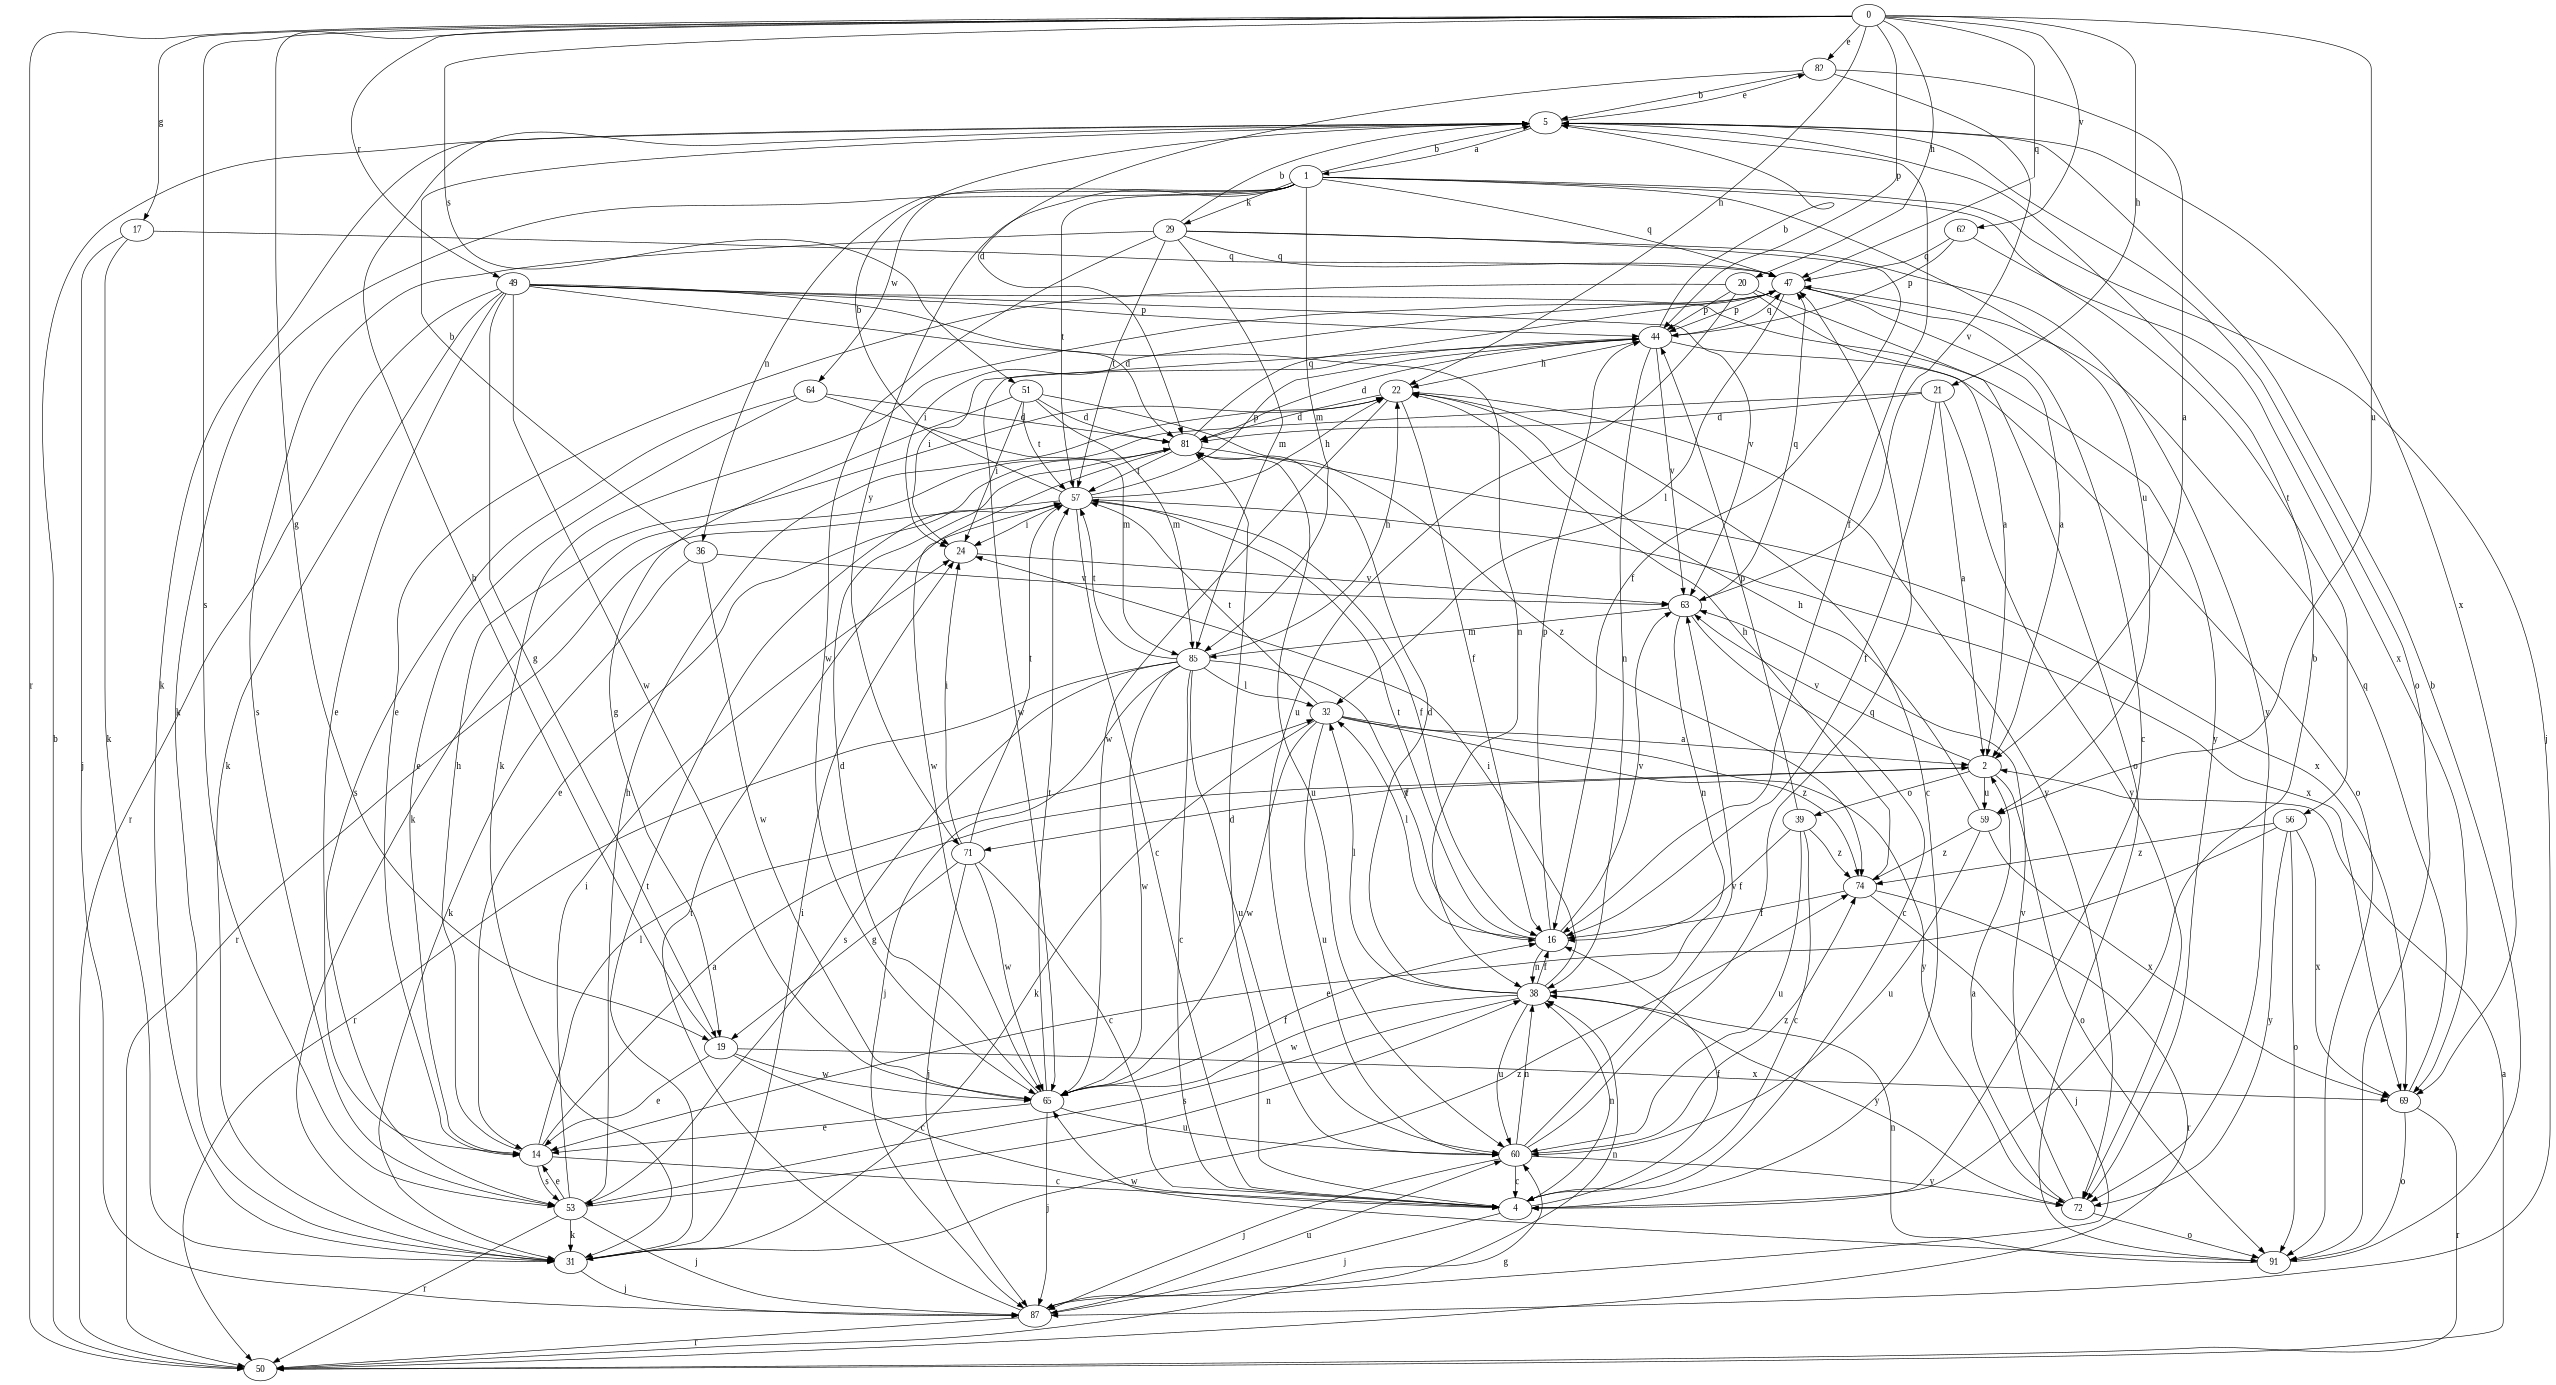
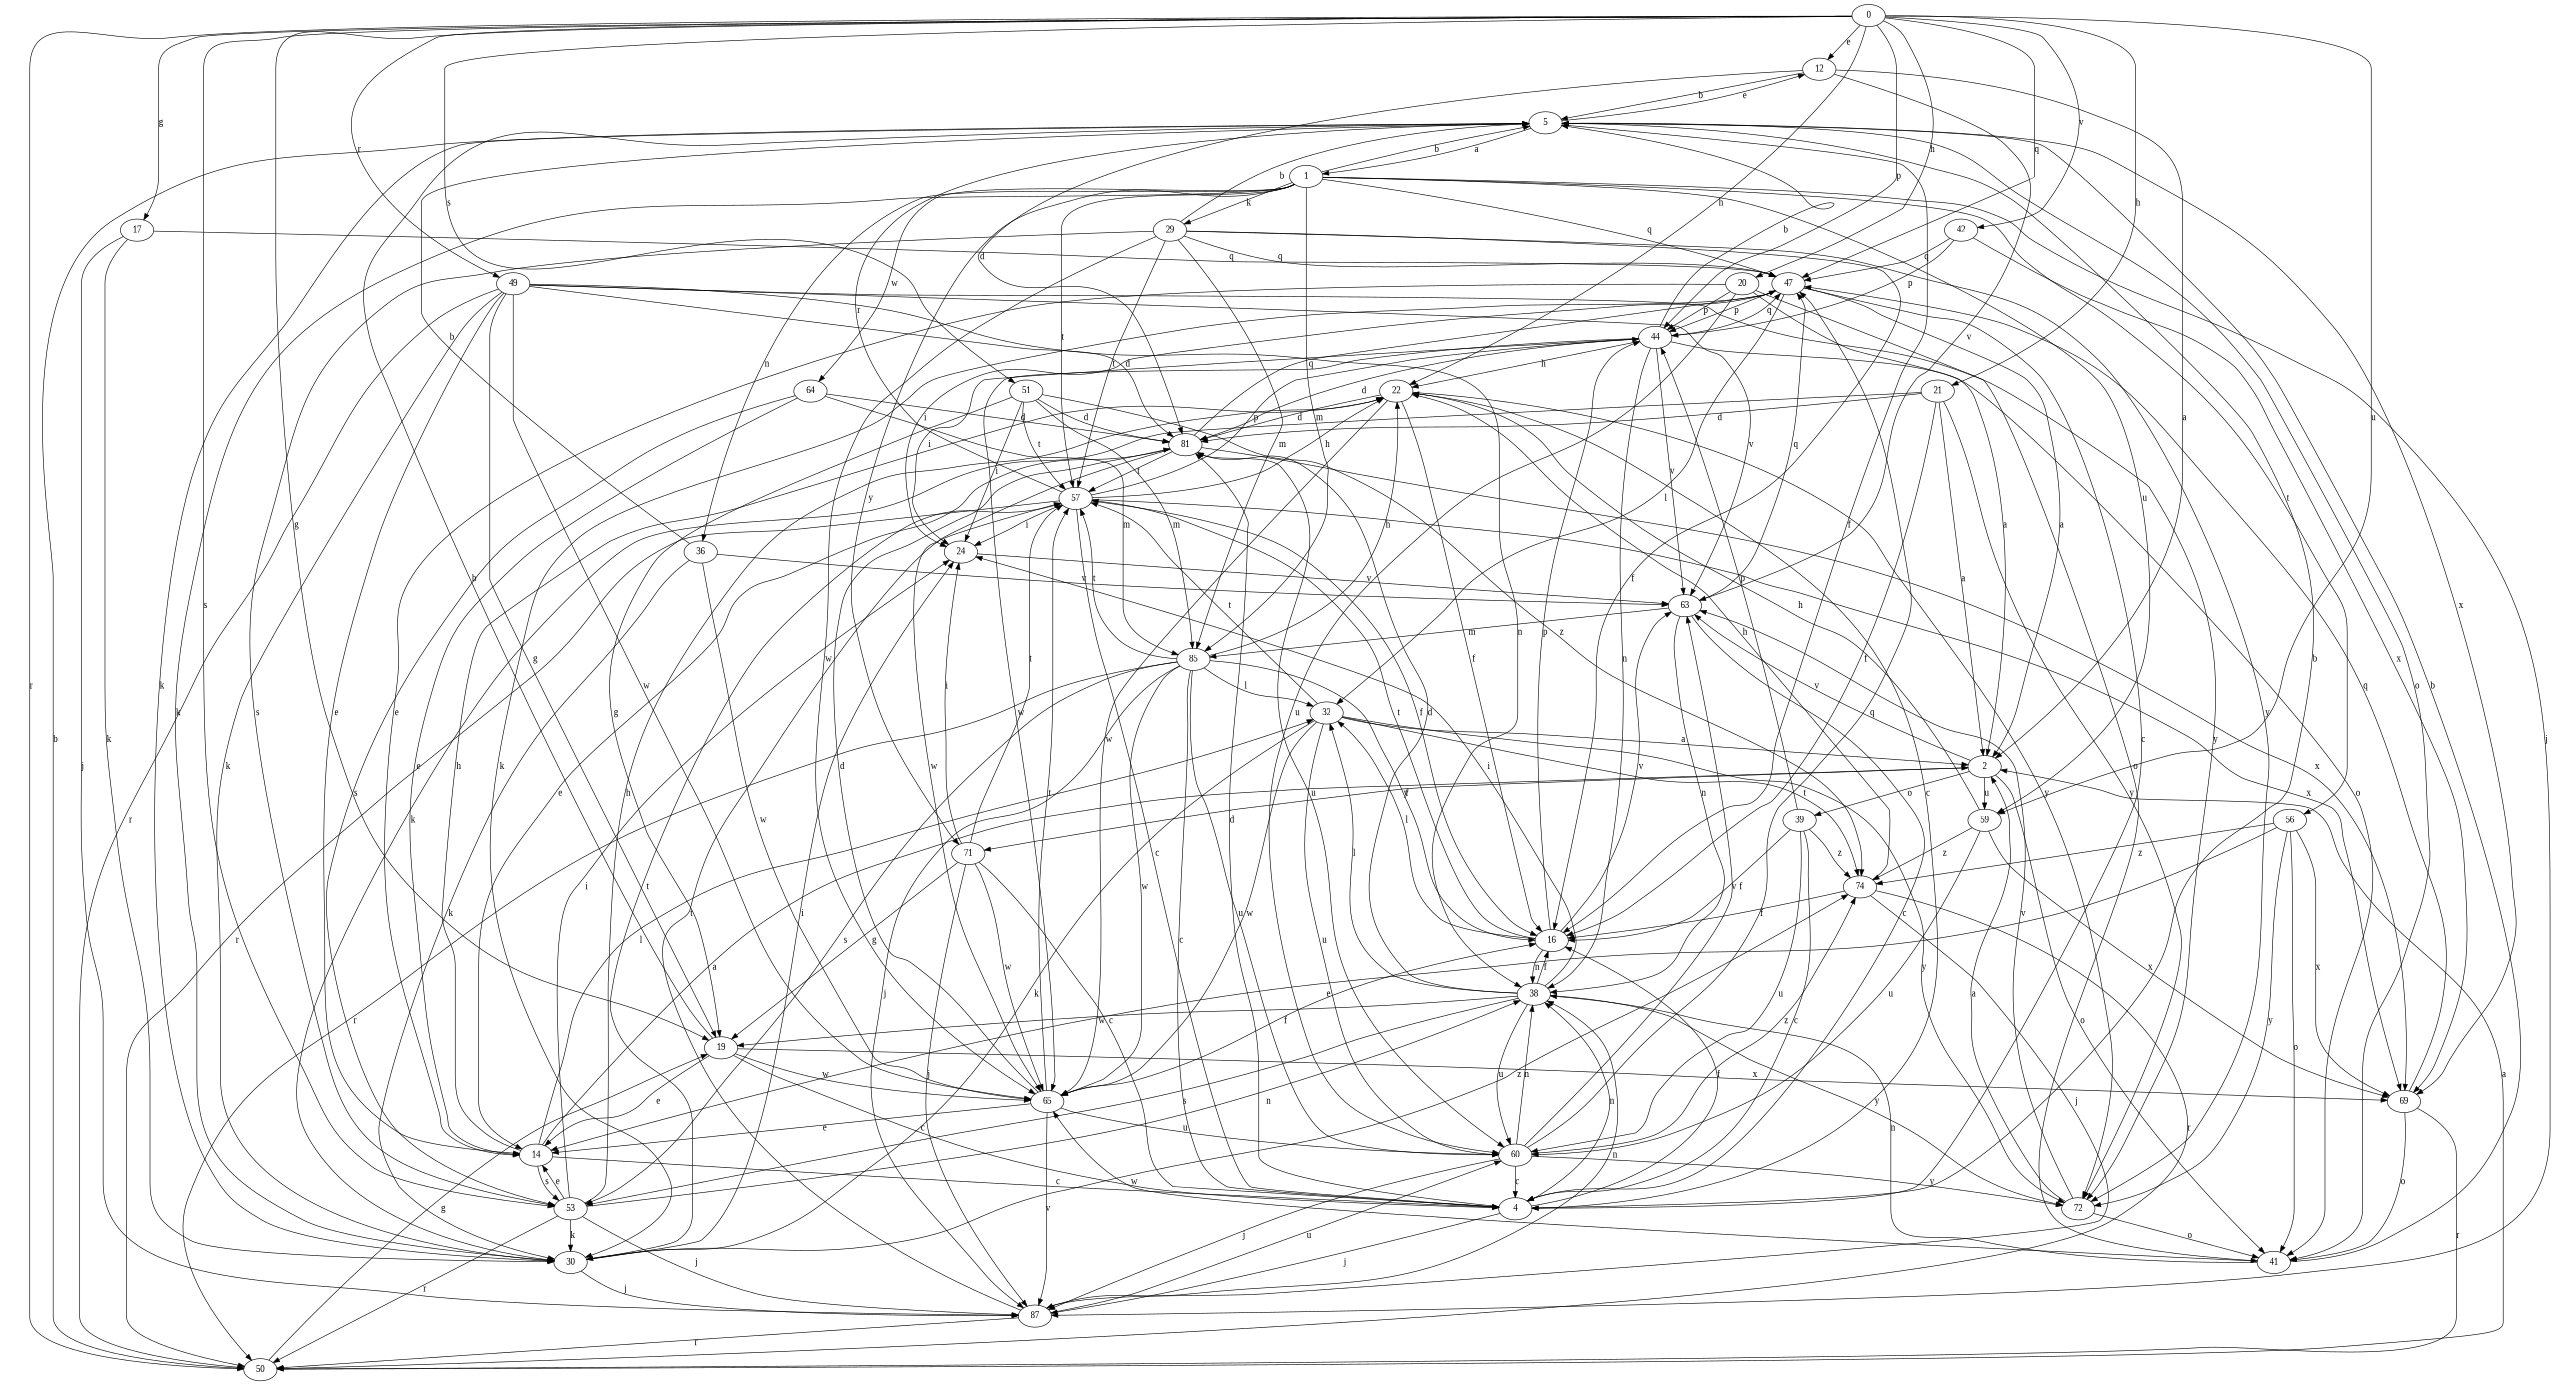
(1819, 69) -> (1819, 69)
(1961, 230) -> (1961, 230)
(859, 311) -> (859, 311)
(1081, 311) -> none
(1805, 793) -> (1805, 793)
(1289, 1038) -> (1150, 1014)
(1048, 1209) -> (1048, 1209)
(571, 1262) -> (571, 1262)
(2274, 1262) -> (2274, 1262)
(945, 1338) -> (455, 1187)
